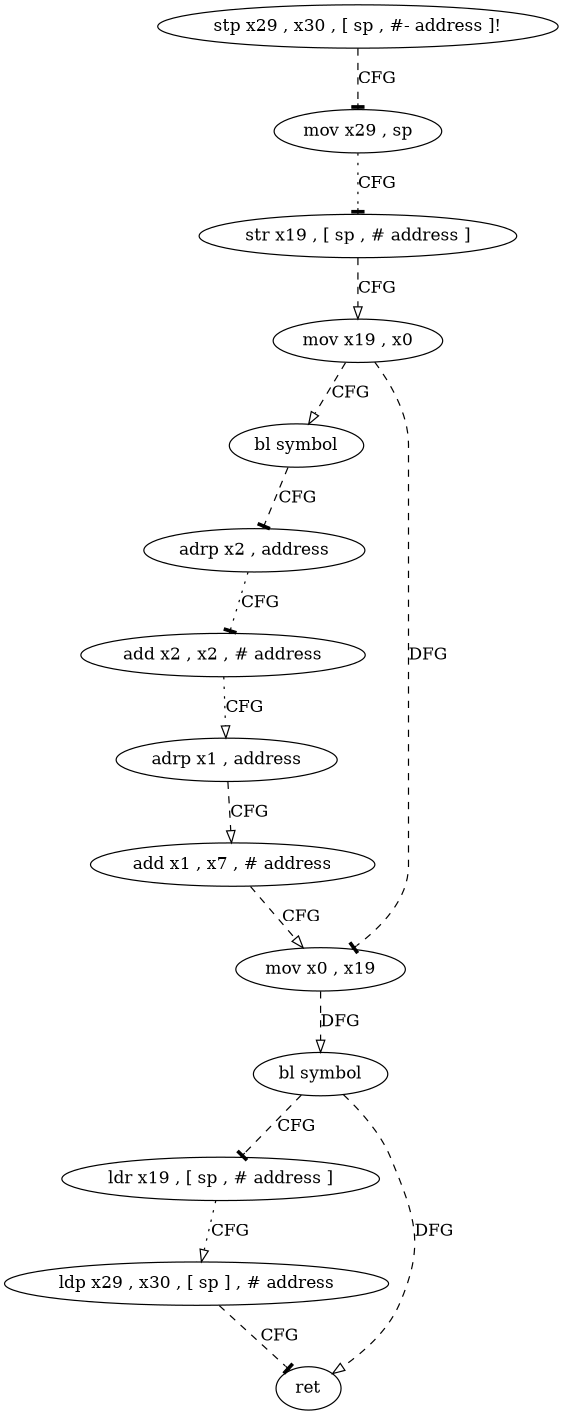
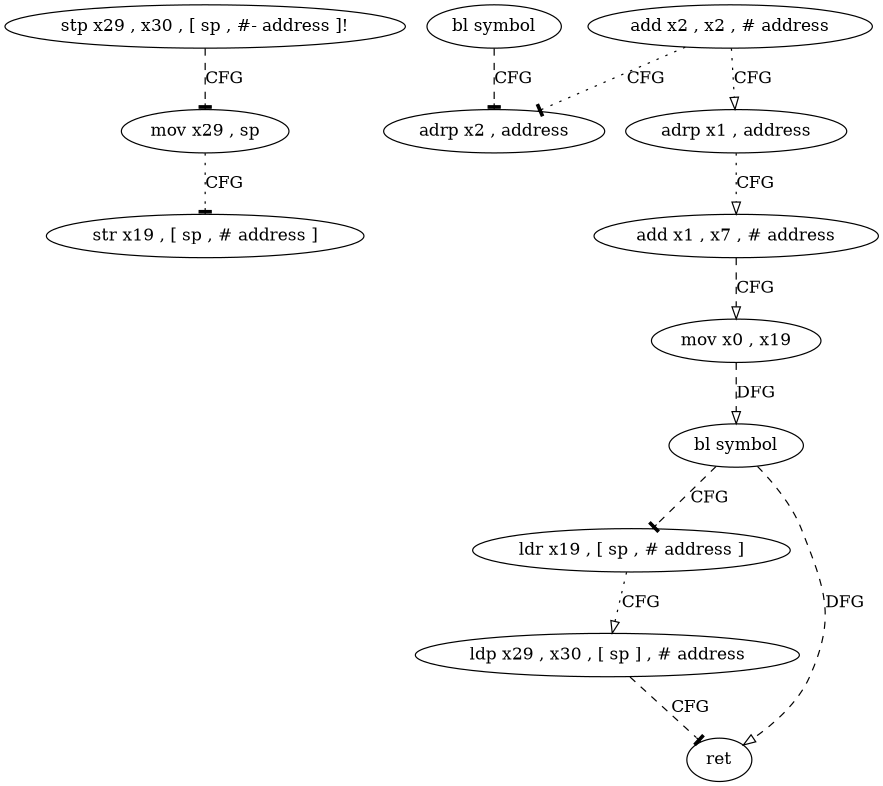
(358, 341) -> none
(240, 600) -> (615, 78)
(229, 806) -> (736, 178)
